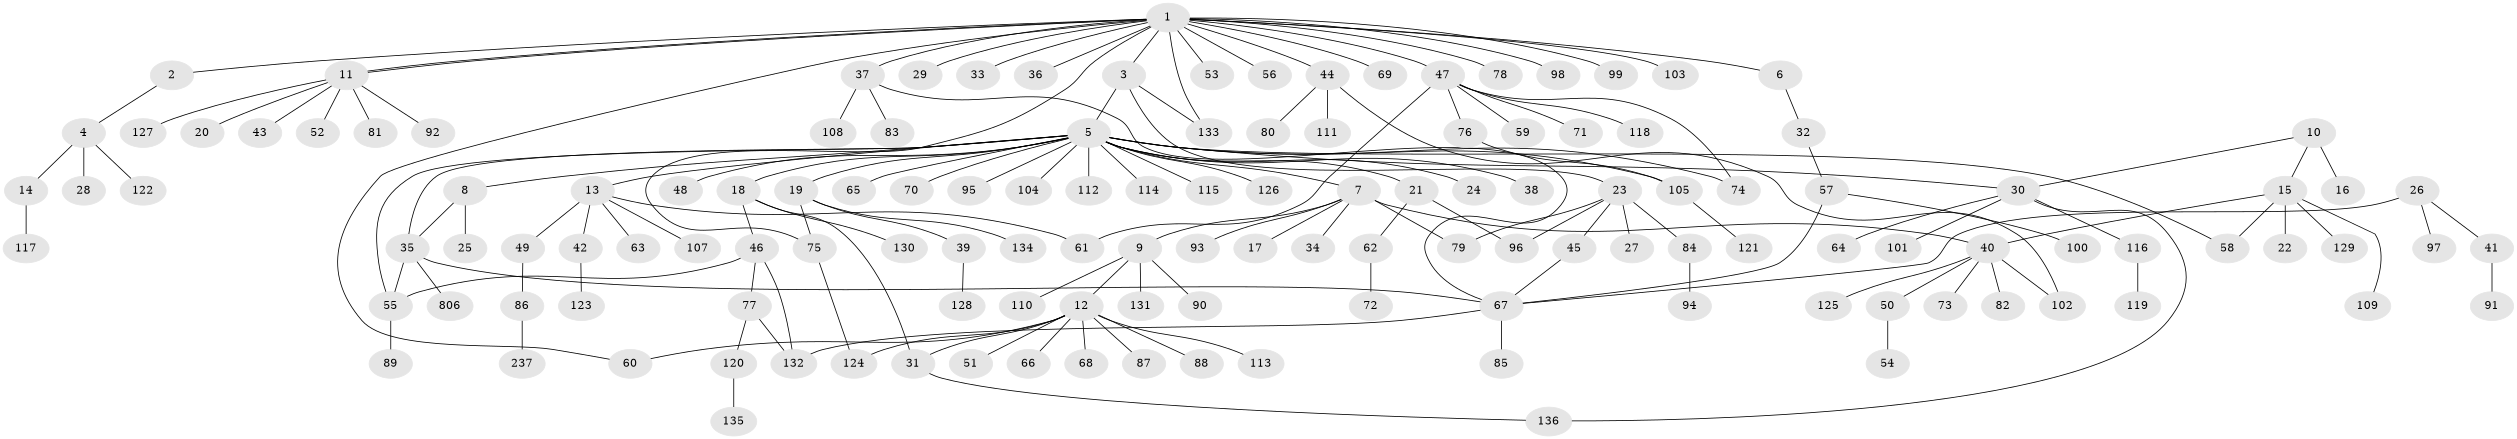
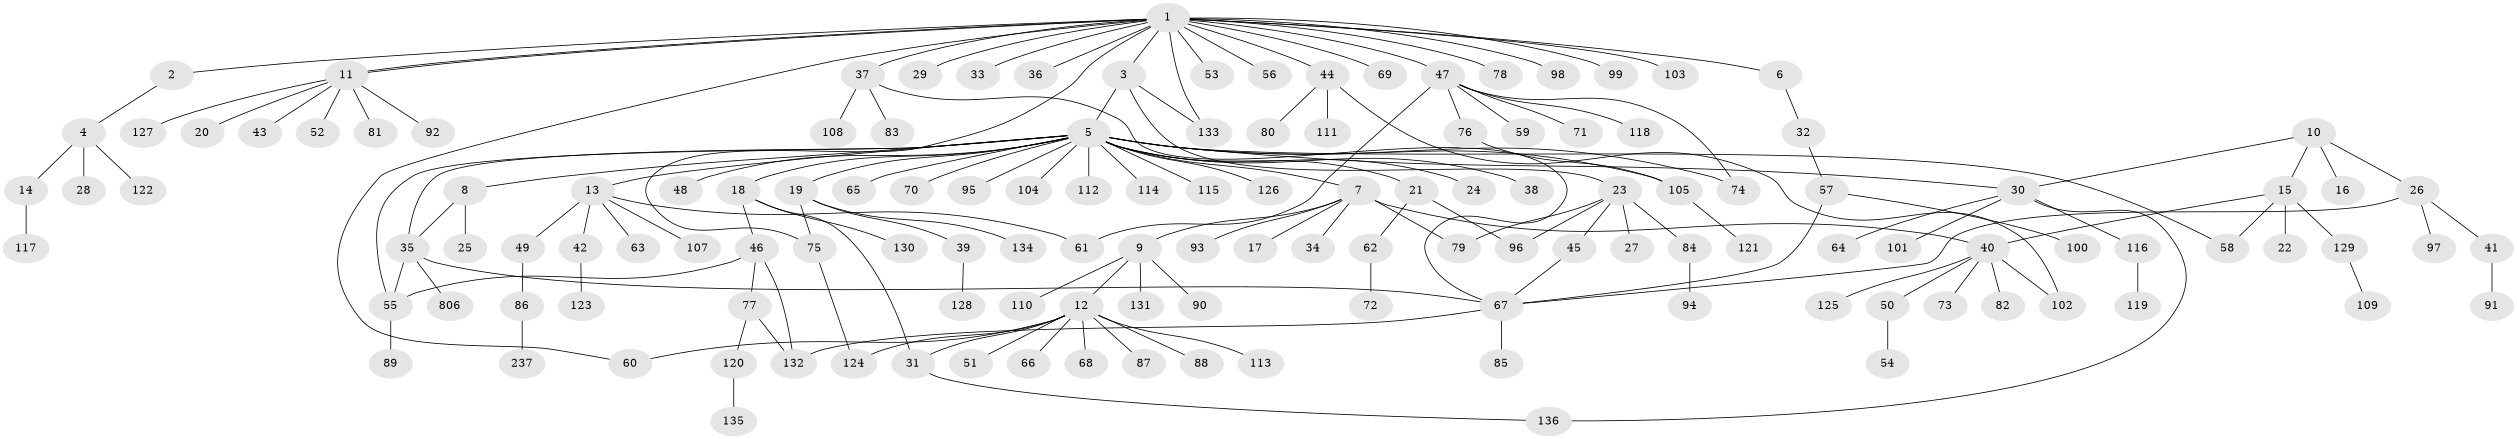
none -> (2366, 162)
(2366, 230) -> (2356, 277)
